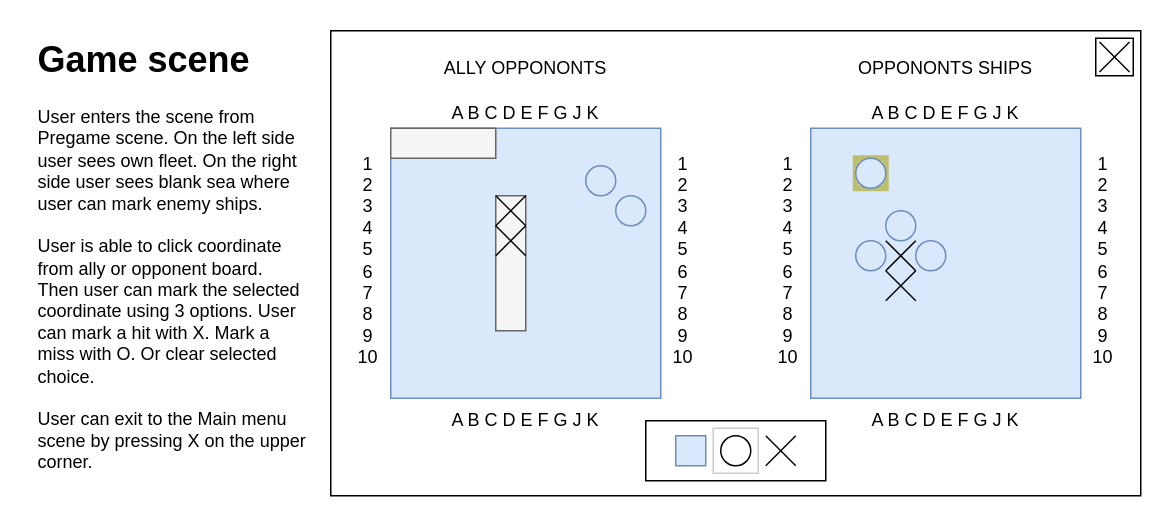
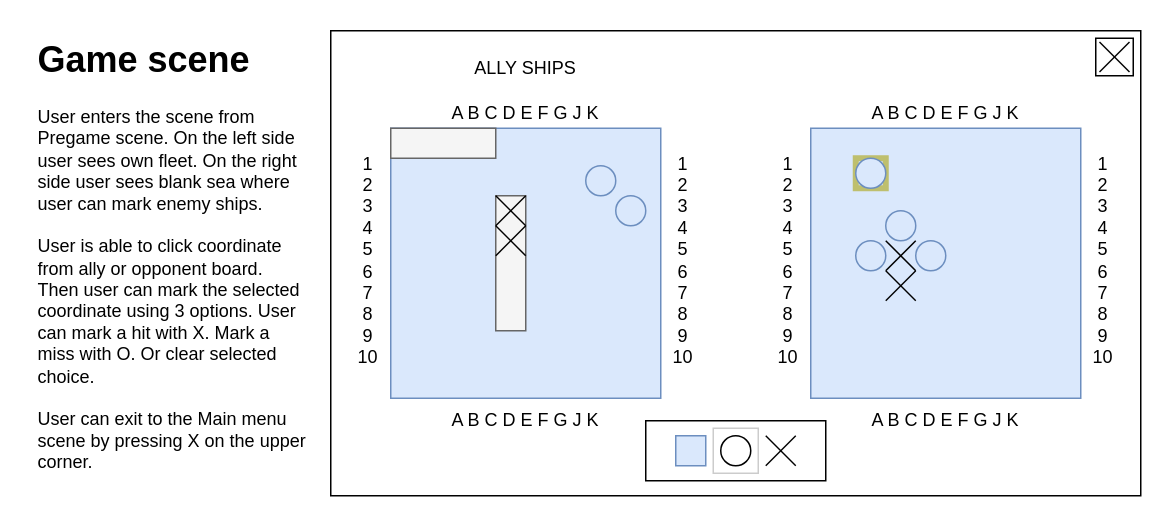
(526, 68) -> (526, 68)
(946, 68) -> none
